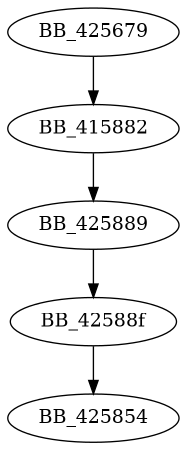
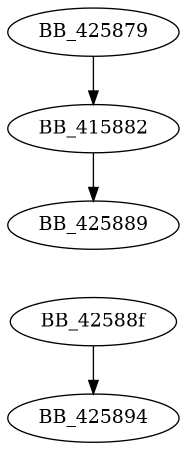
(93, 32) -> (93, 32)
(93, 267) -> none
(93, 418) -> (93, 418)
